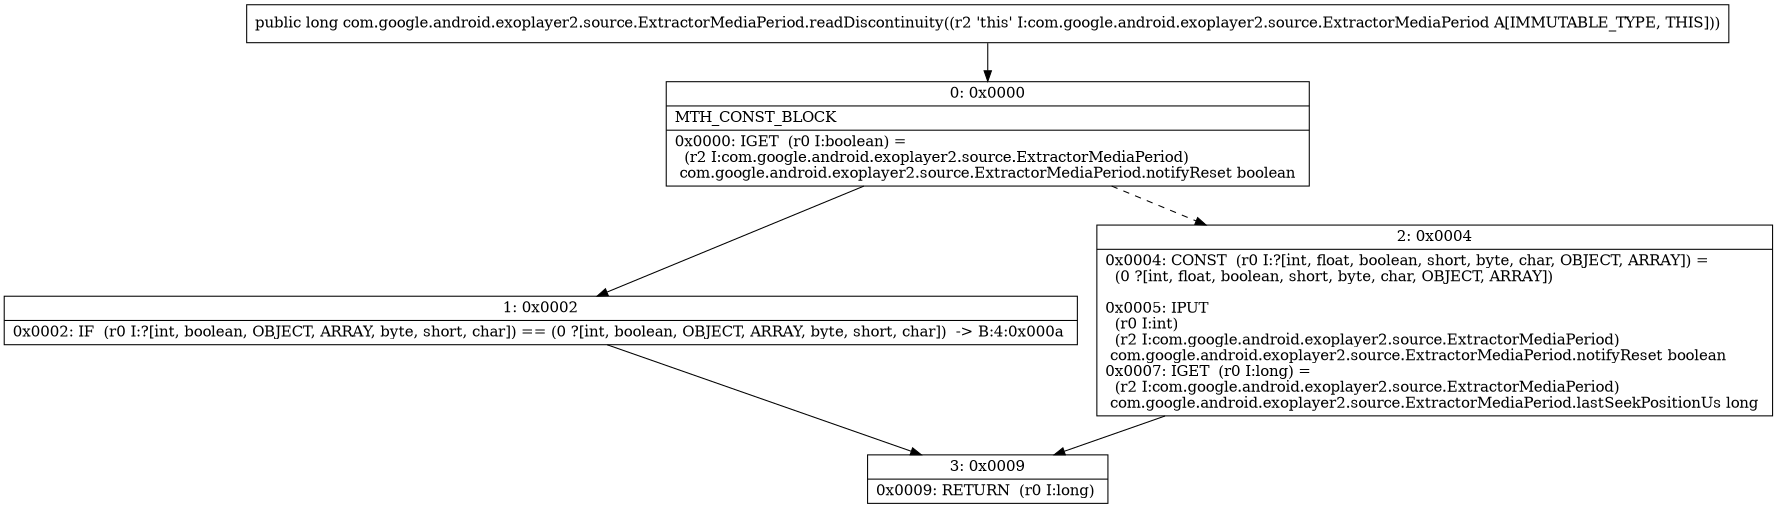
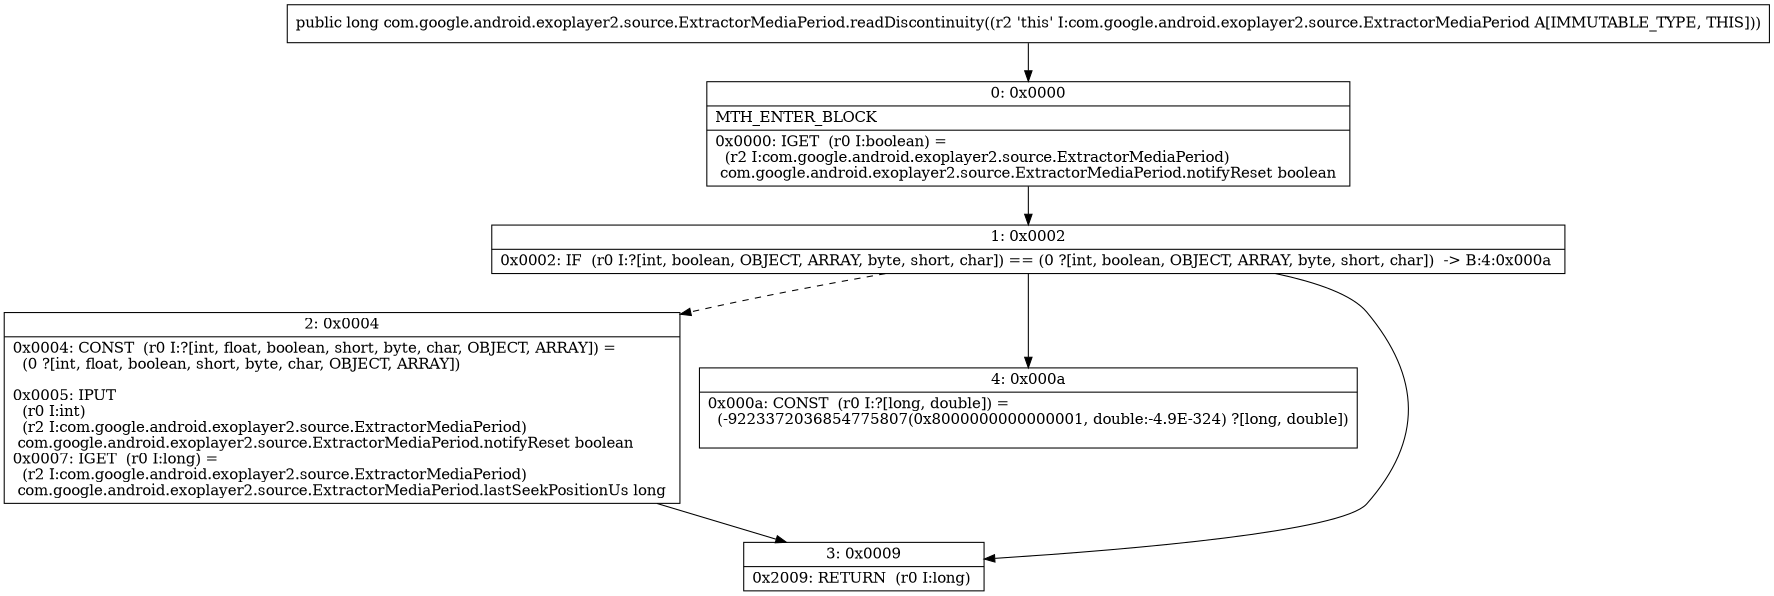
(756, 118) -> (796, 118)
(1154, 203) -> (788, 292)
none -> (1028, 408)
(988, 491) -> (864, 578)
